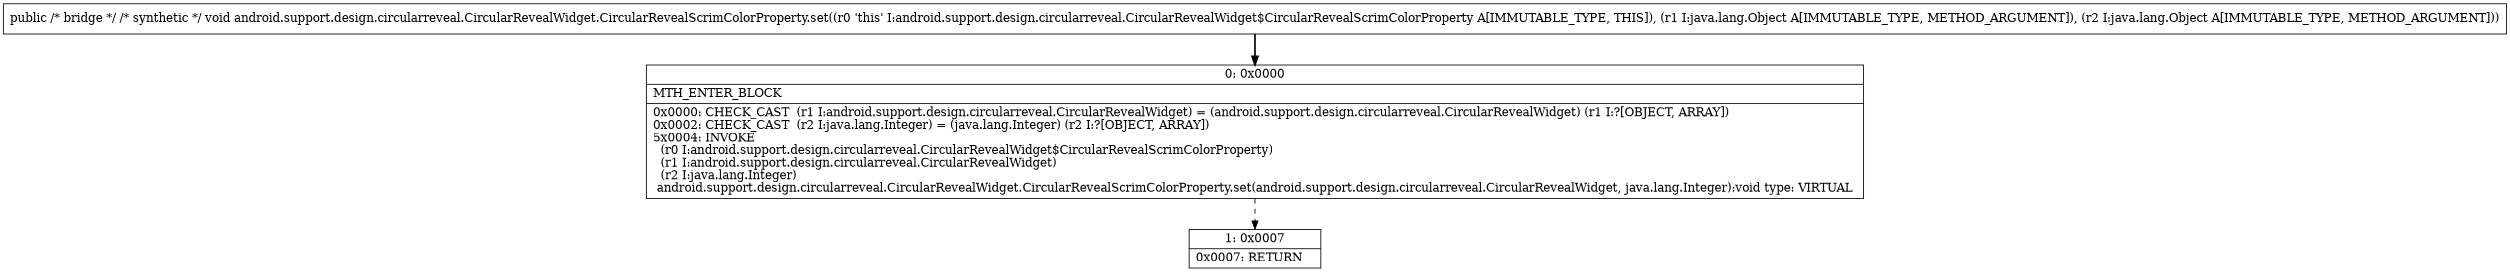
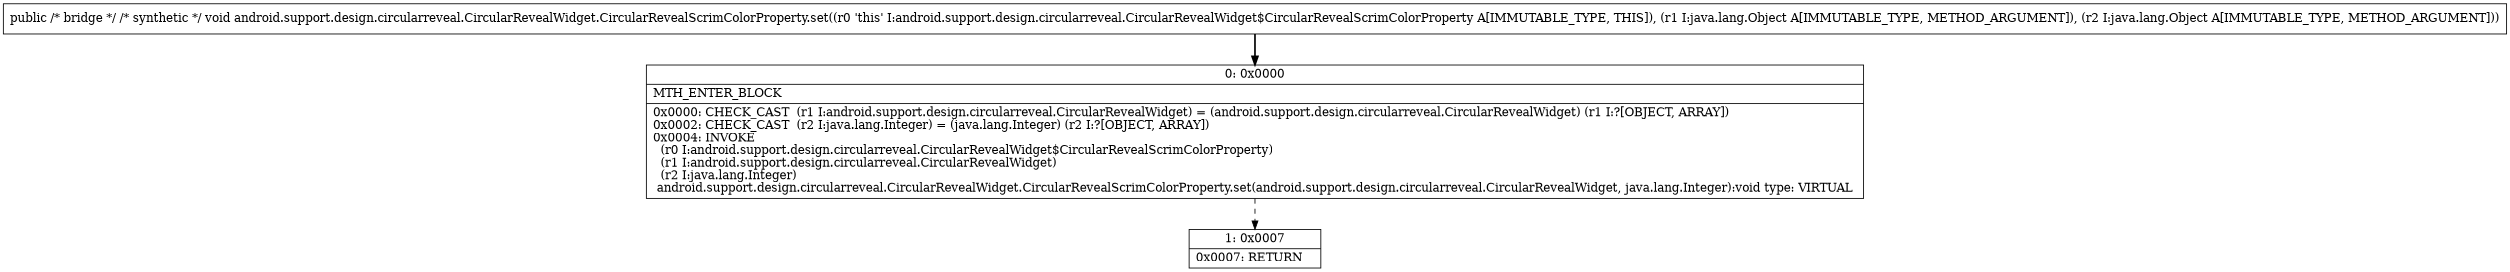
(708, 138) -> (708, 138)
